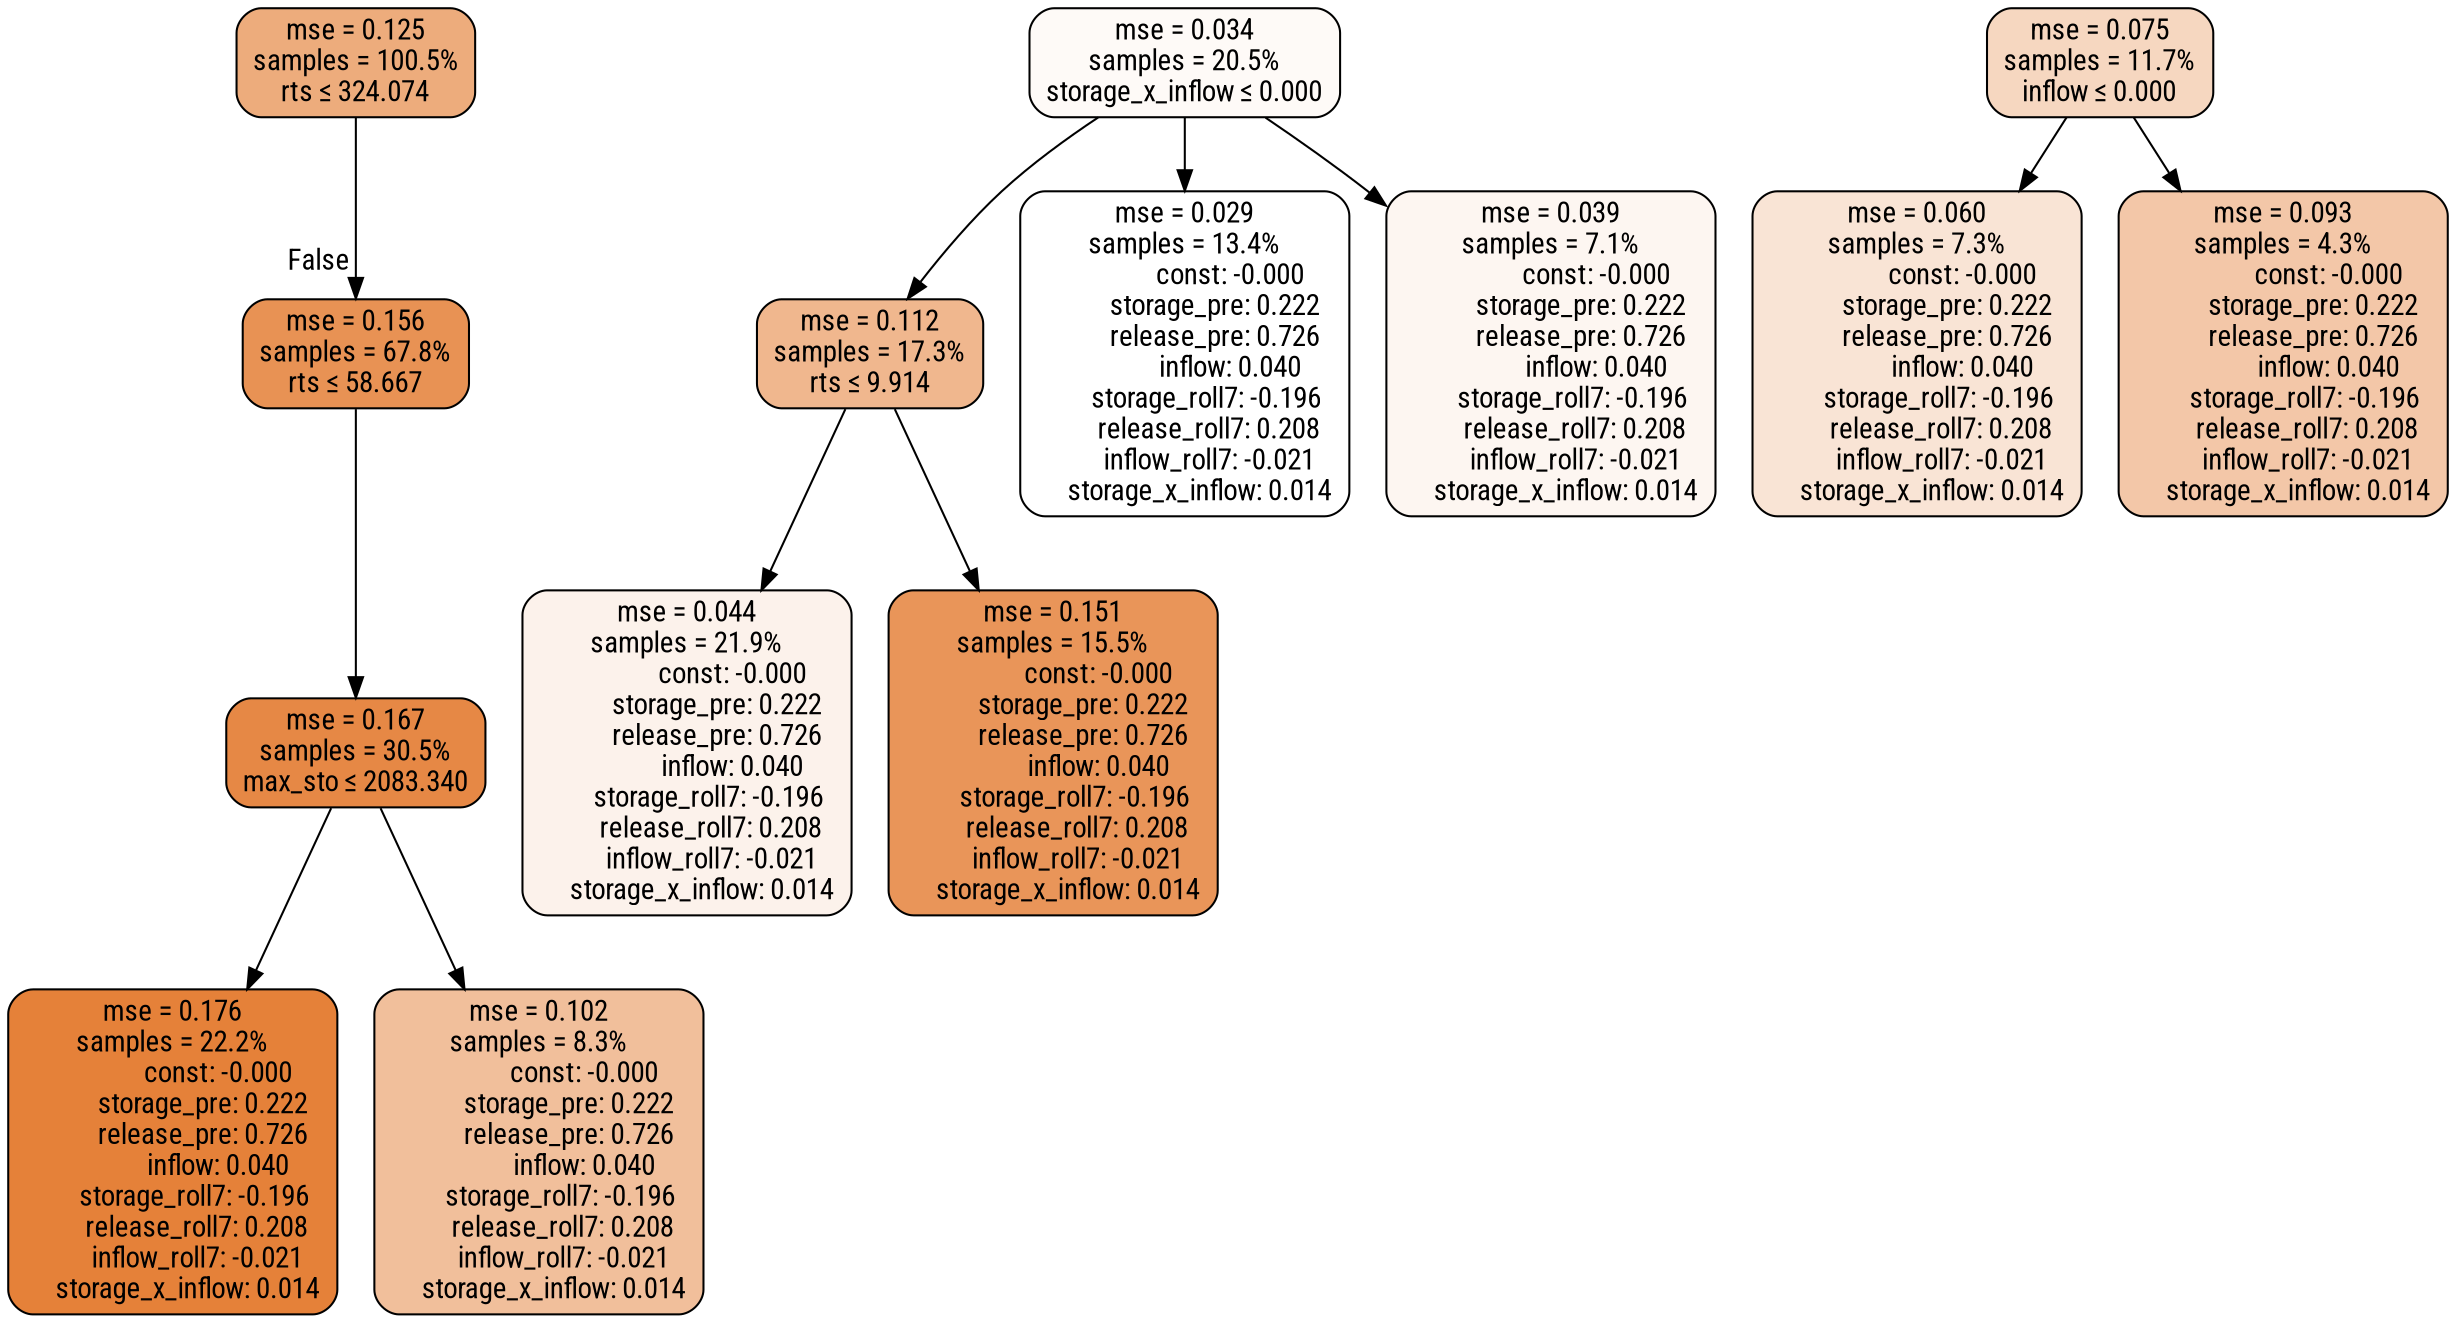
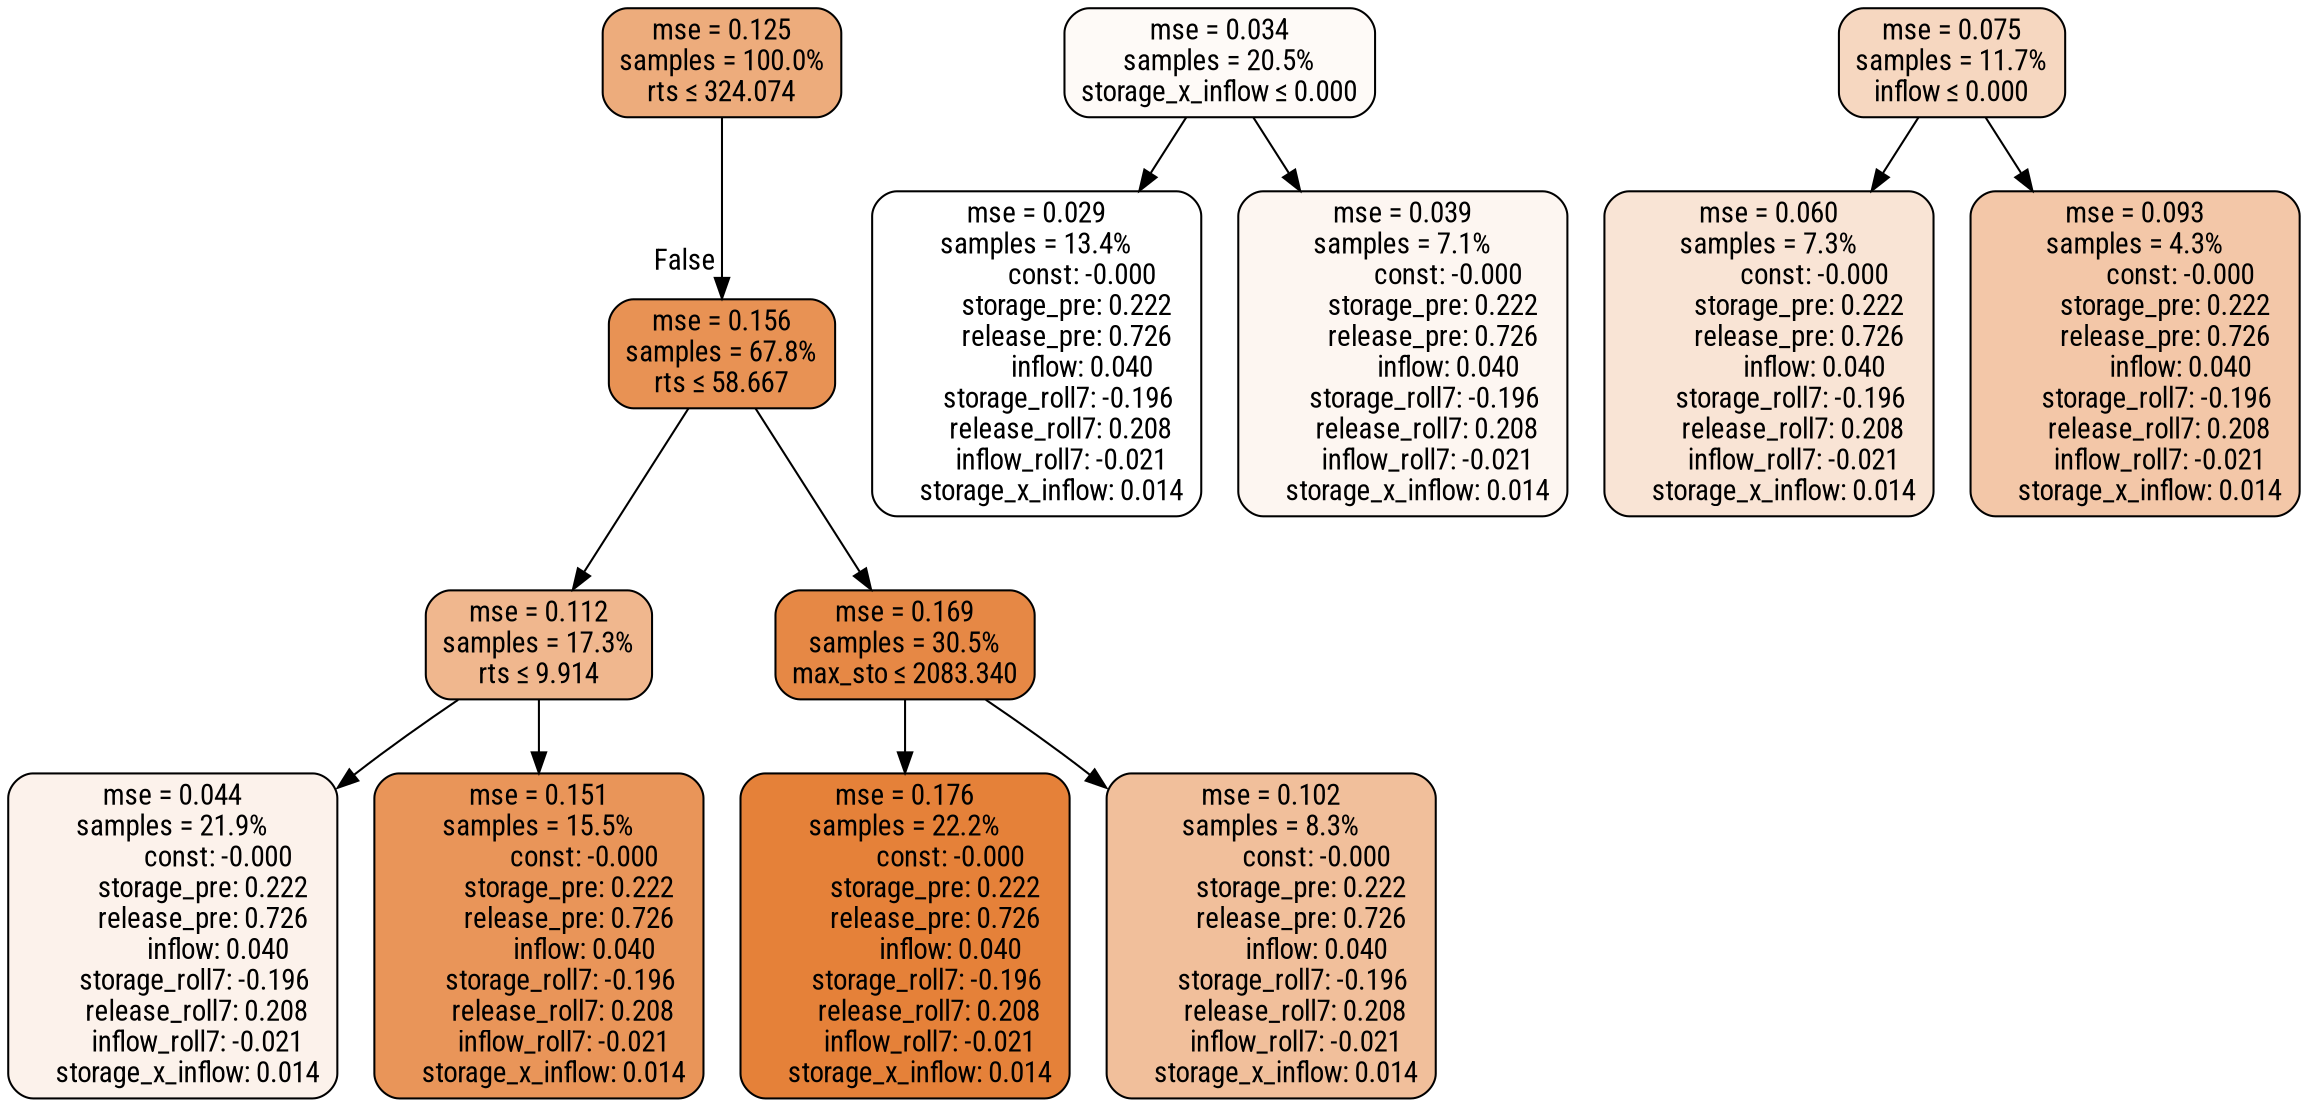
(356, 63) -> (722, 63)
(1002, 191) -> (636, 490)
(356, 753) -> (905, 645)
